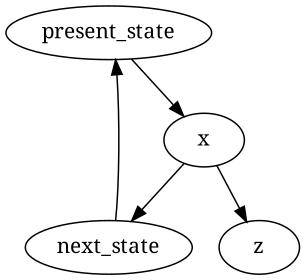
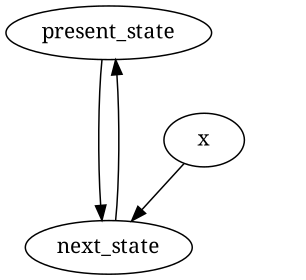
(152, 82) -> (99, 132)
(259, 247) -> none
